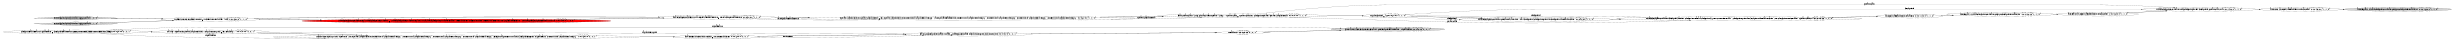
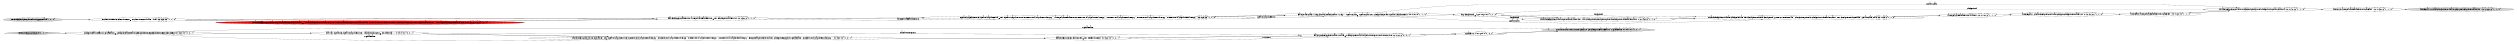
(76, 18) -> (33, 20)
(76, 24) -> none
none -> (33, 33)
